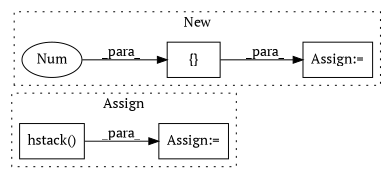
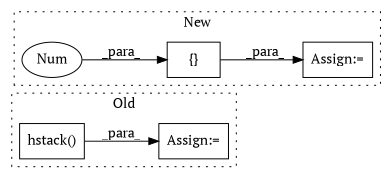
(124, 104) -> (124, 104)
